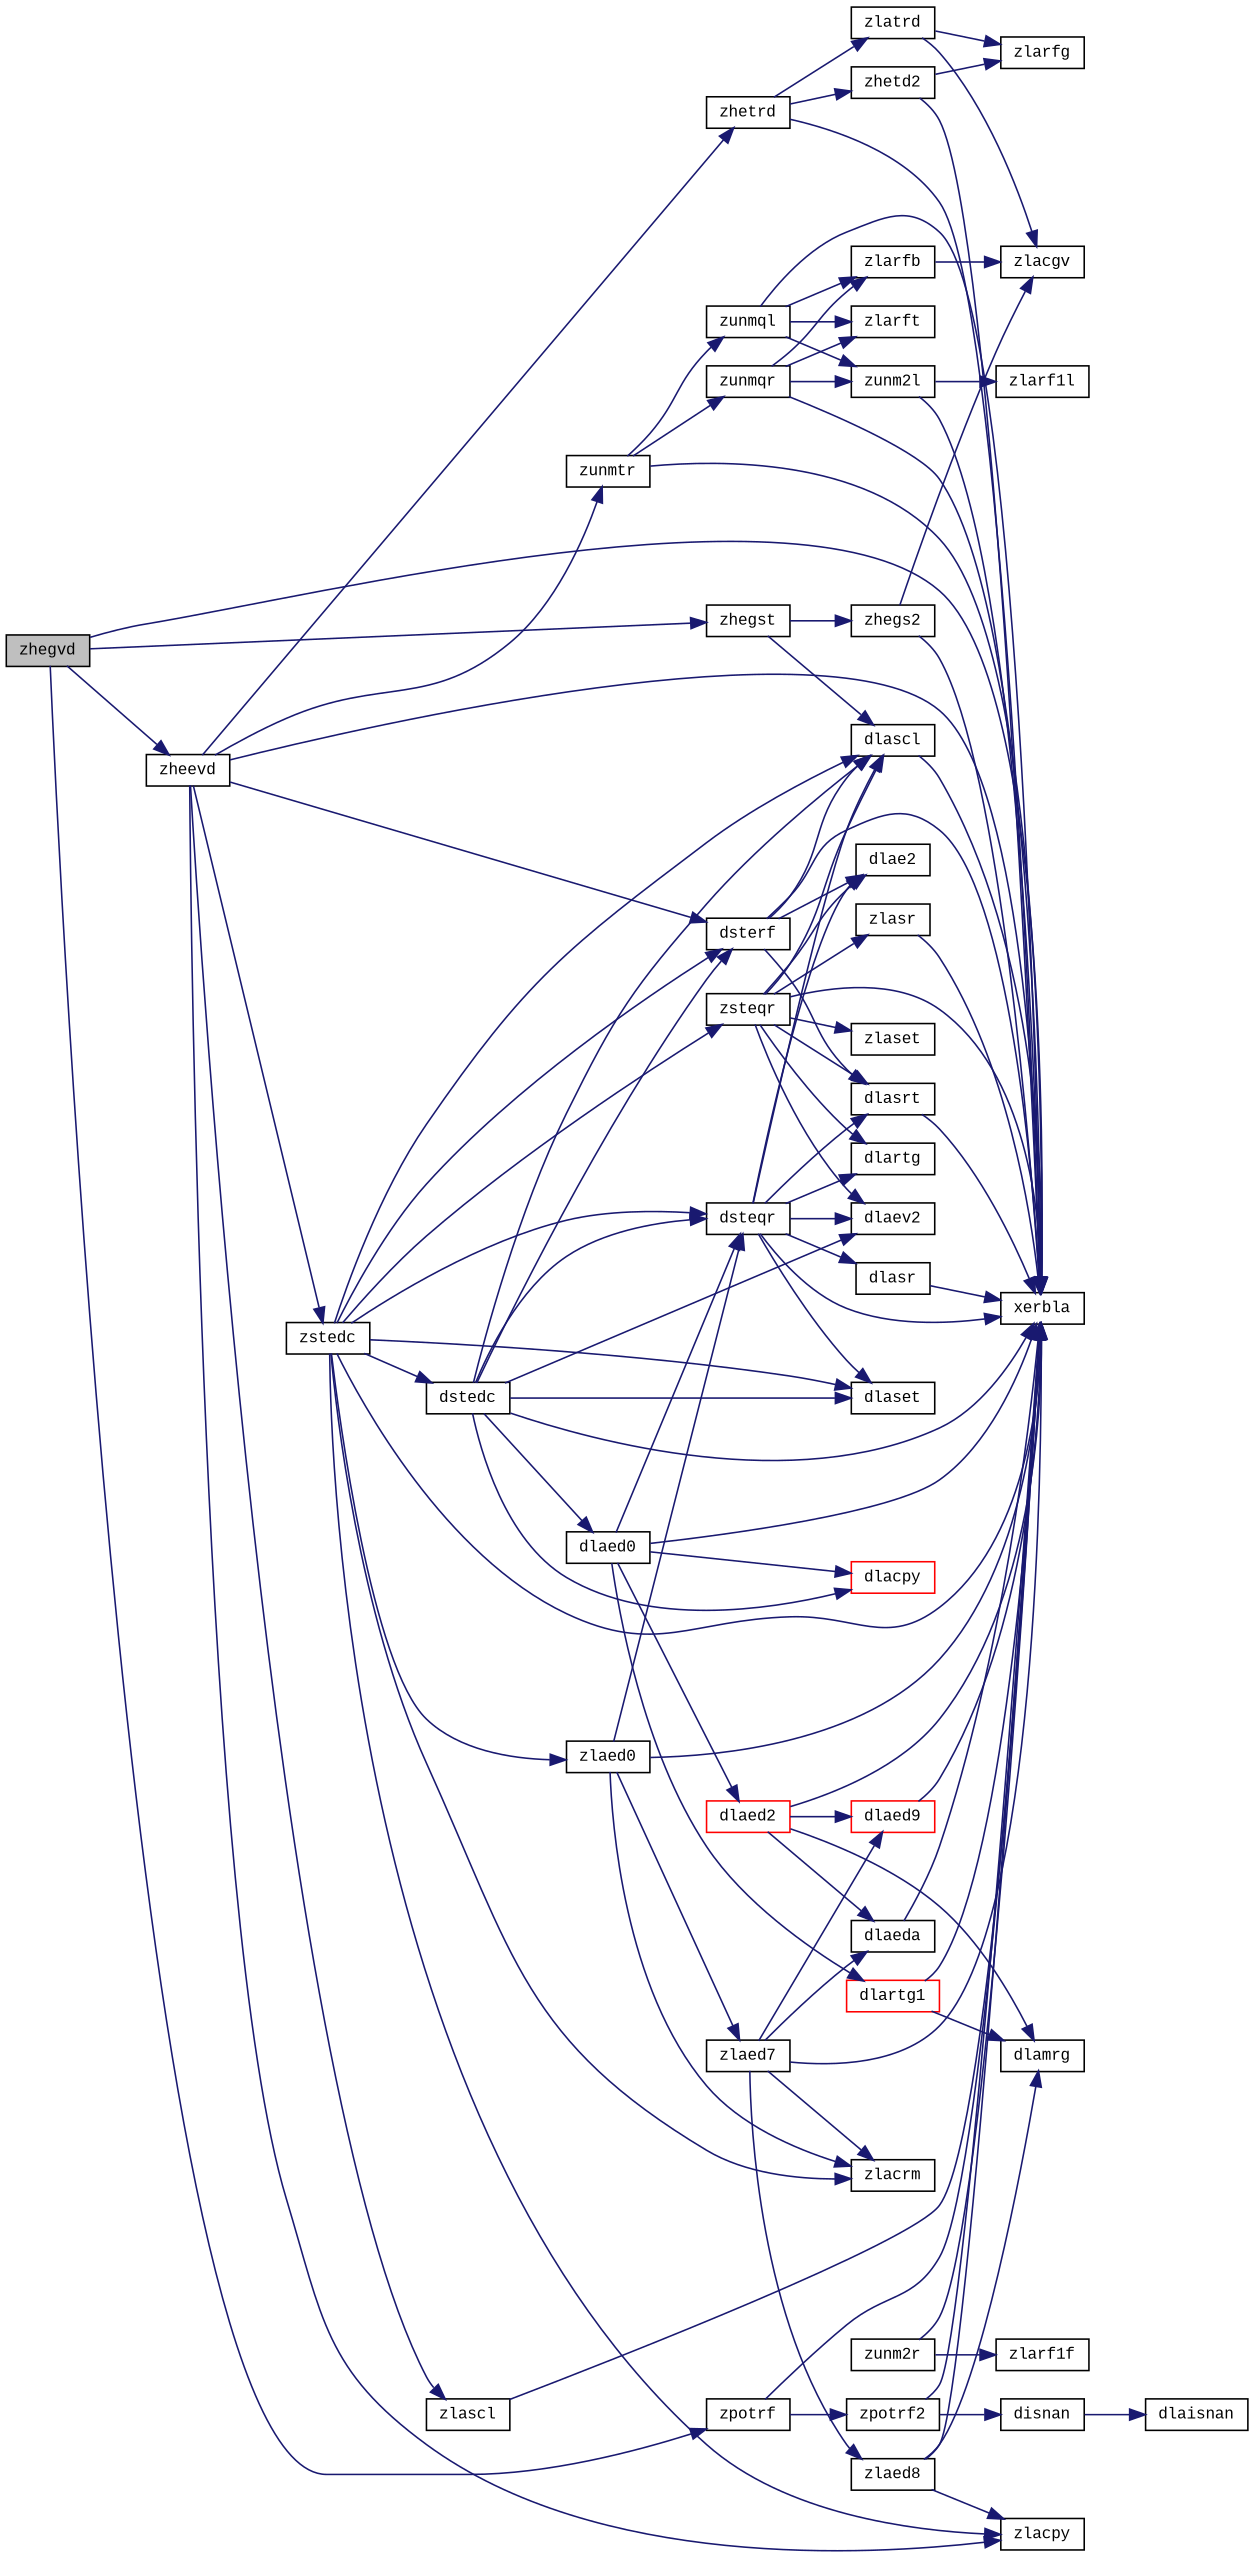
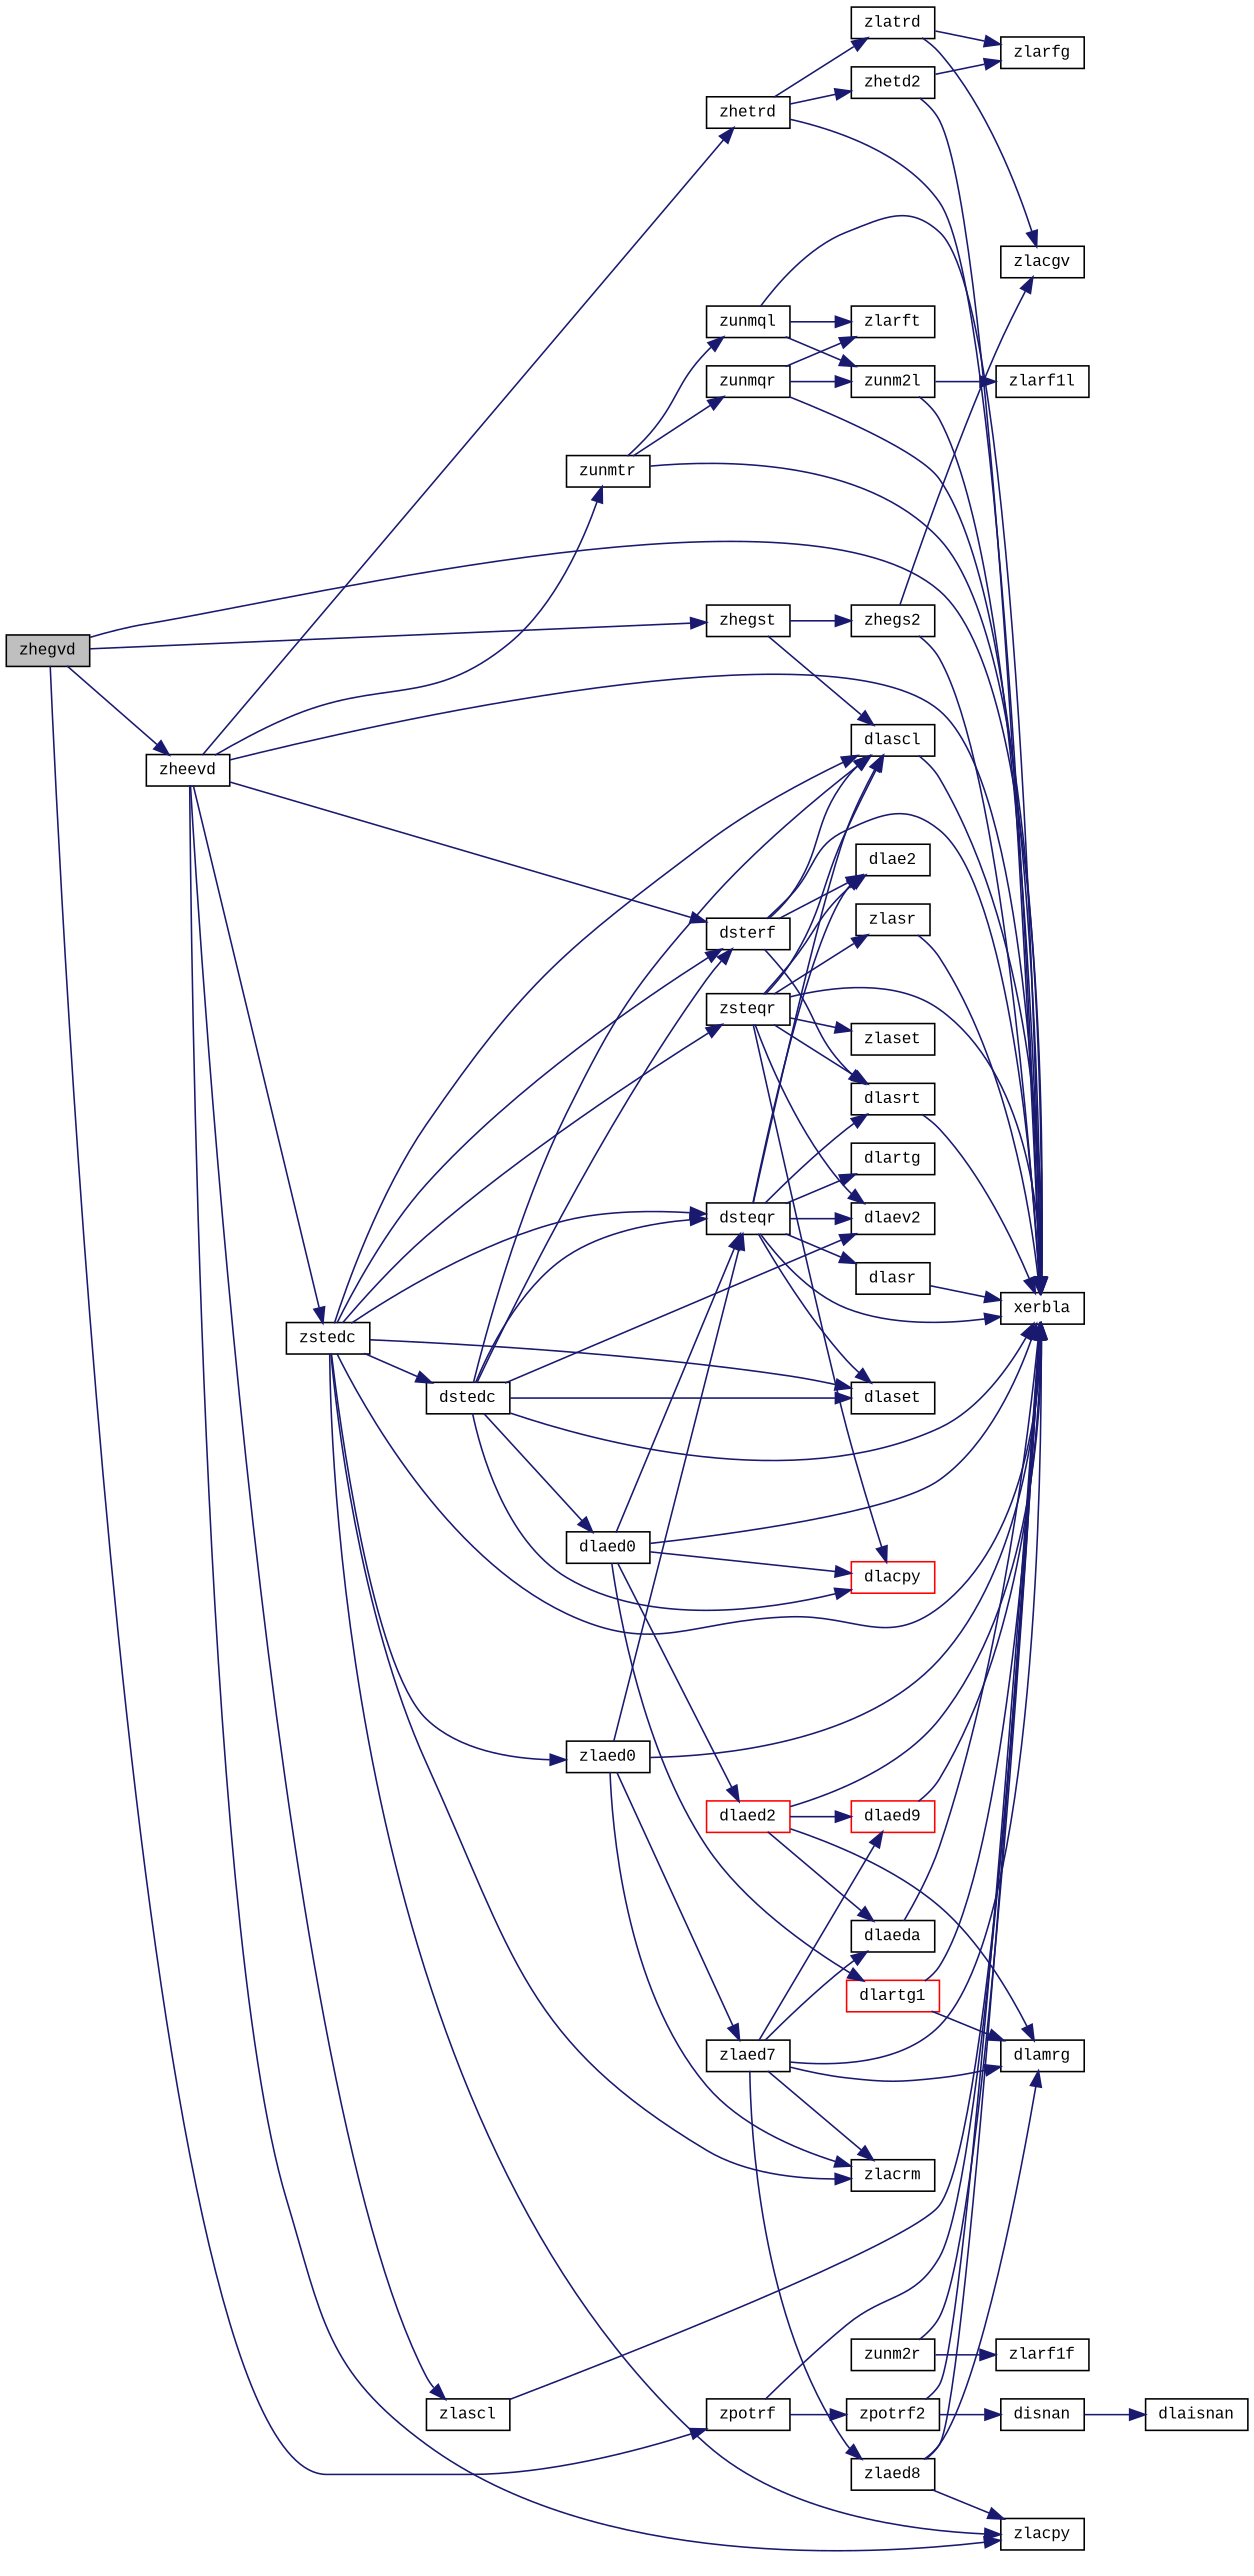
(893, 262) -> none
(803, 1082) -> (831, 1366)
none -> (887, 2081)
